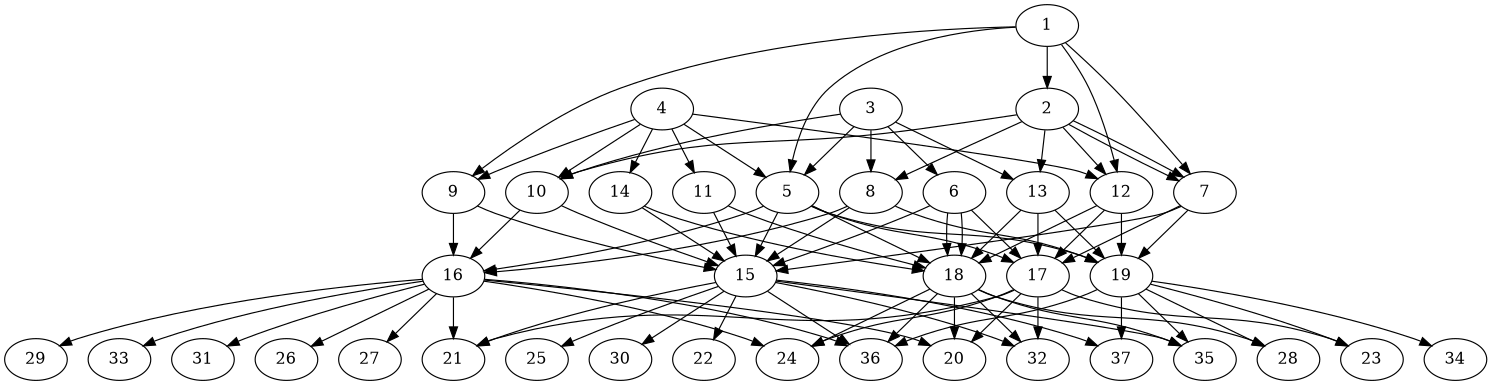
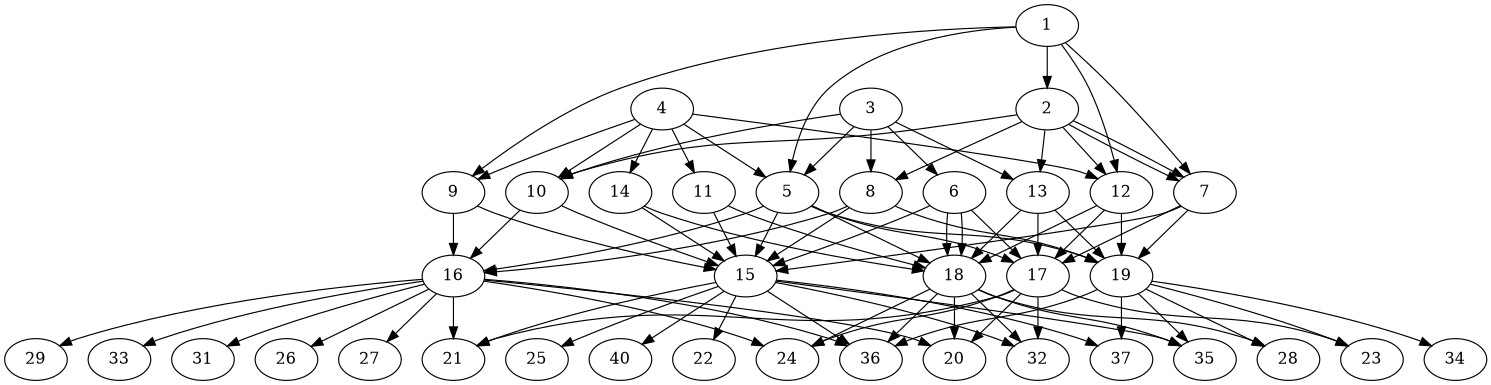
(620, 360) -> (620, 360)
